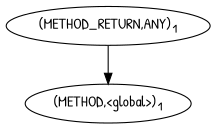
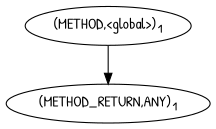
(108, 59) -> (108, 59)
